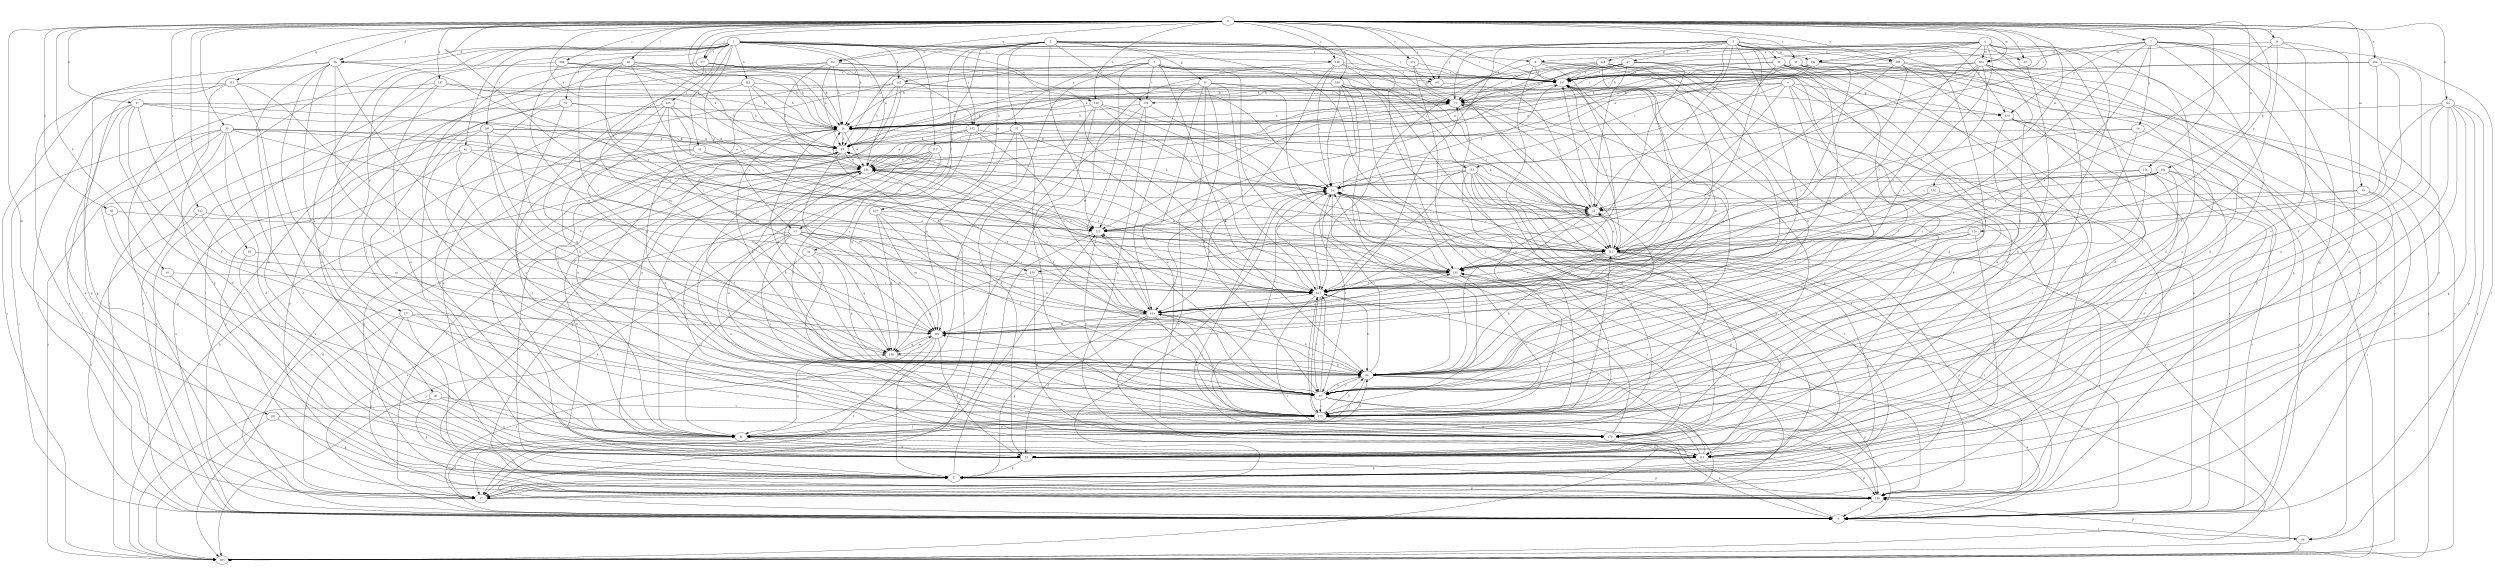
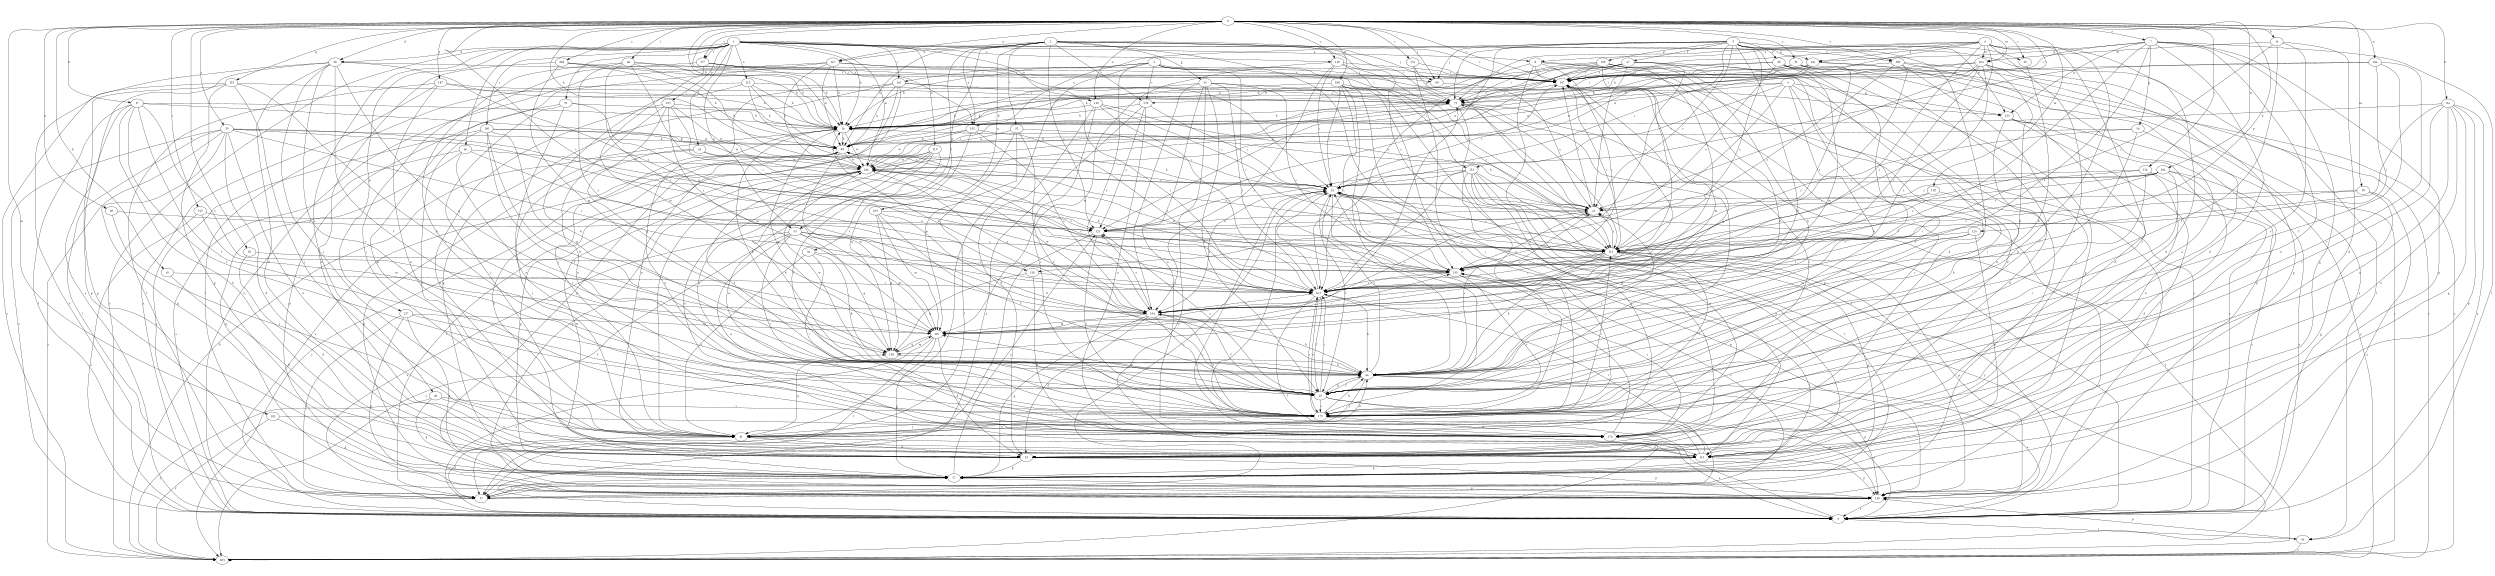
none -> (763, 115)
(643, 152) -> (599, 294)
(1231, 237) -> none
